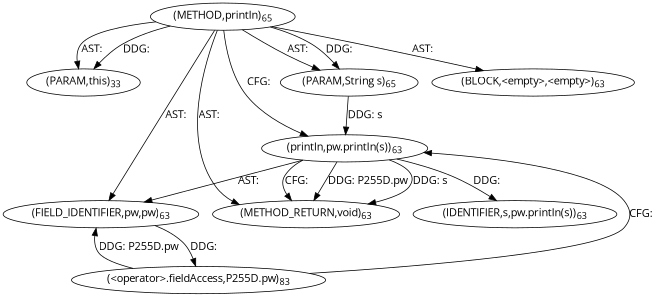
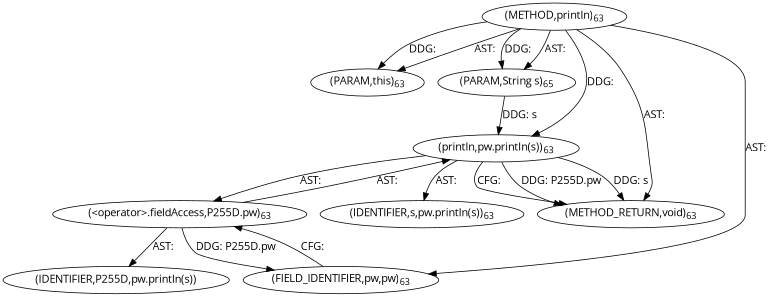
(267, 16) -> (599, 16)
(116, 81) -> (400, 81)
(260, 83) -> (602, 83)
(533, 83) -> none
(227, 180) -> (322, 171)
(488, 181) -> (448, 181)
(643, 214) -> (389, 181)
(205, 247) -> (314, 247)
(285, 279) -> (266, 213)
none -> (116, 280)
